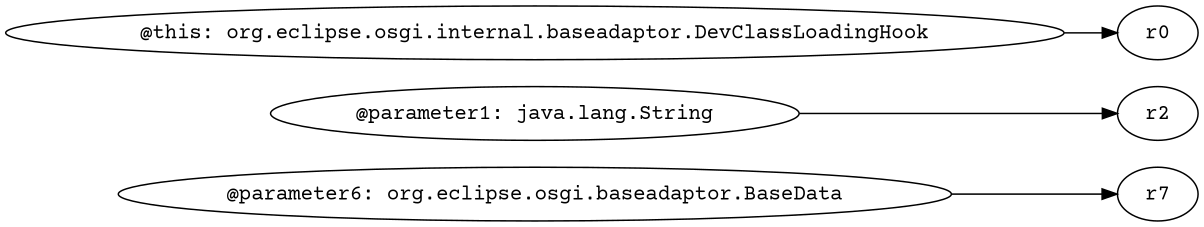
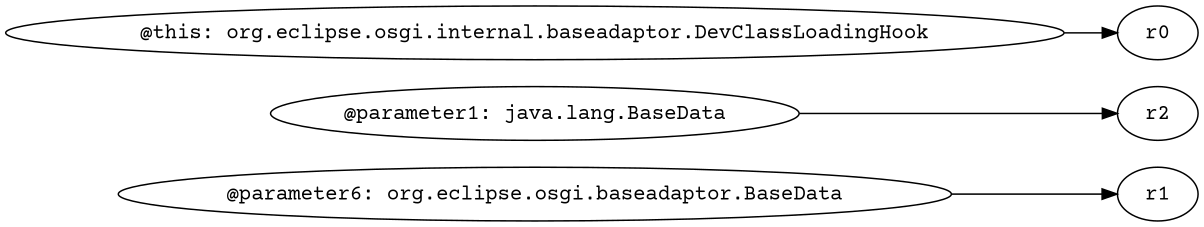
(535, 113) -> (535, 113)
(1158, 194) -> (1158, 194)
